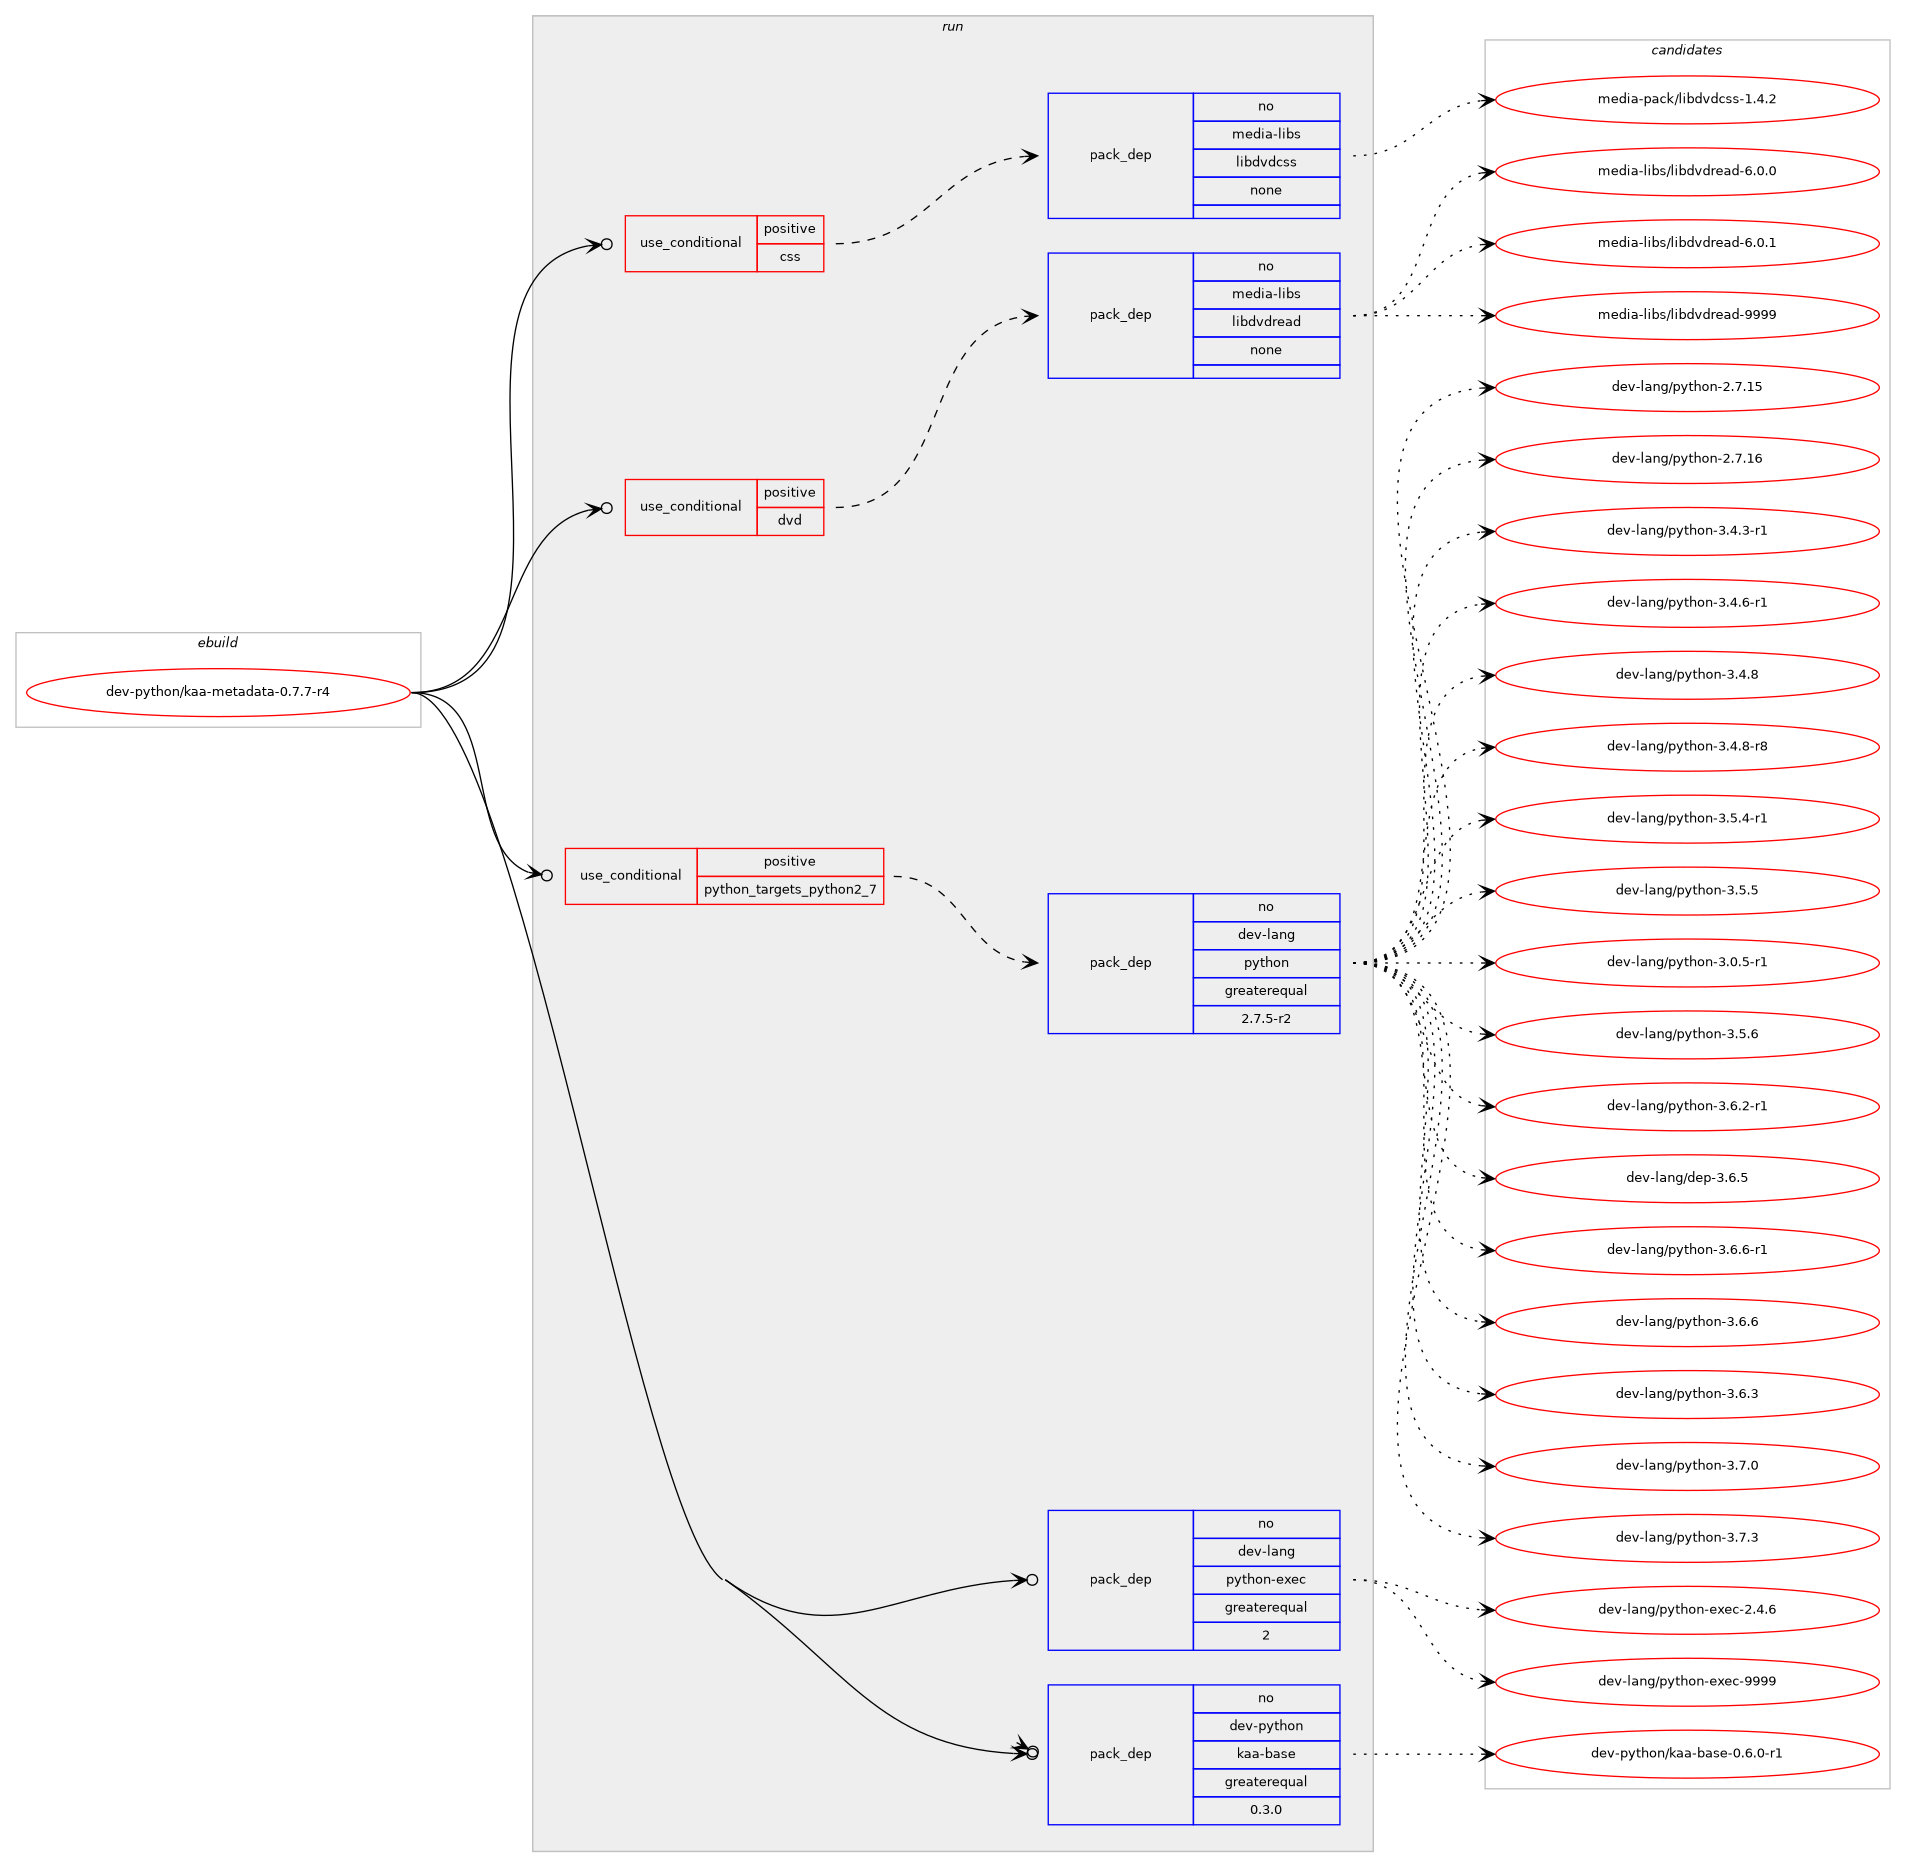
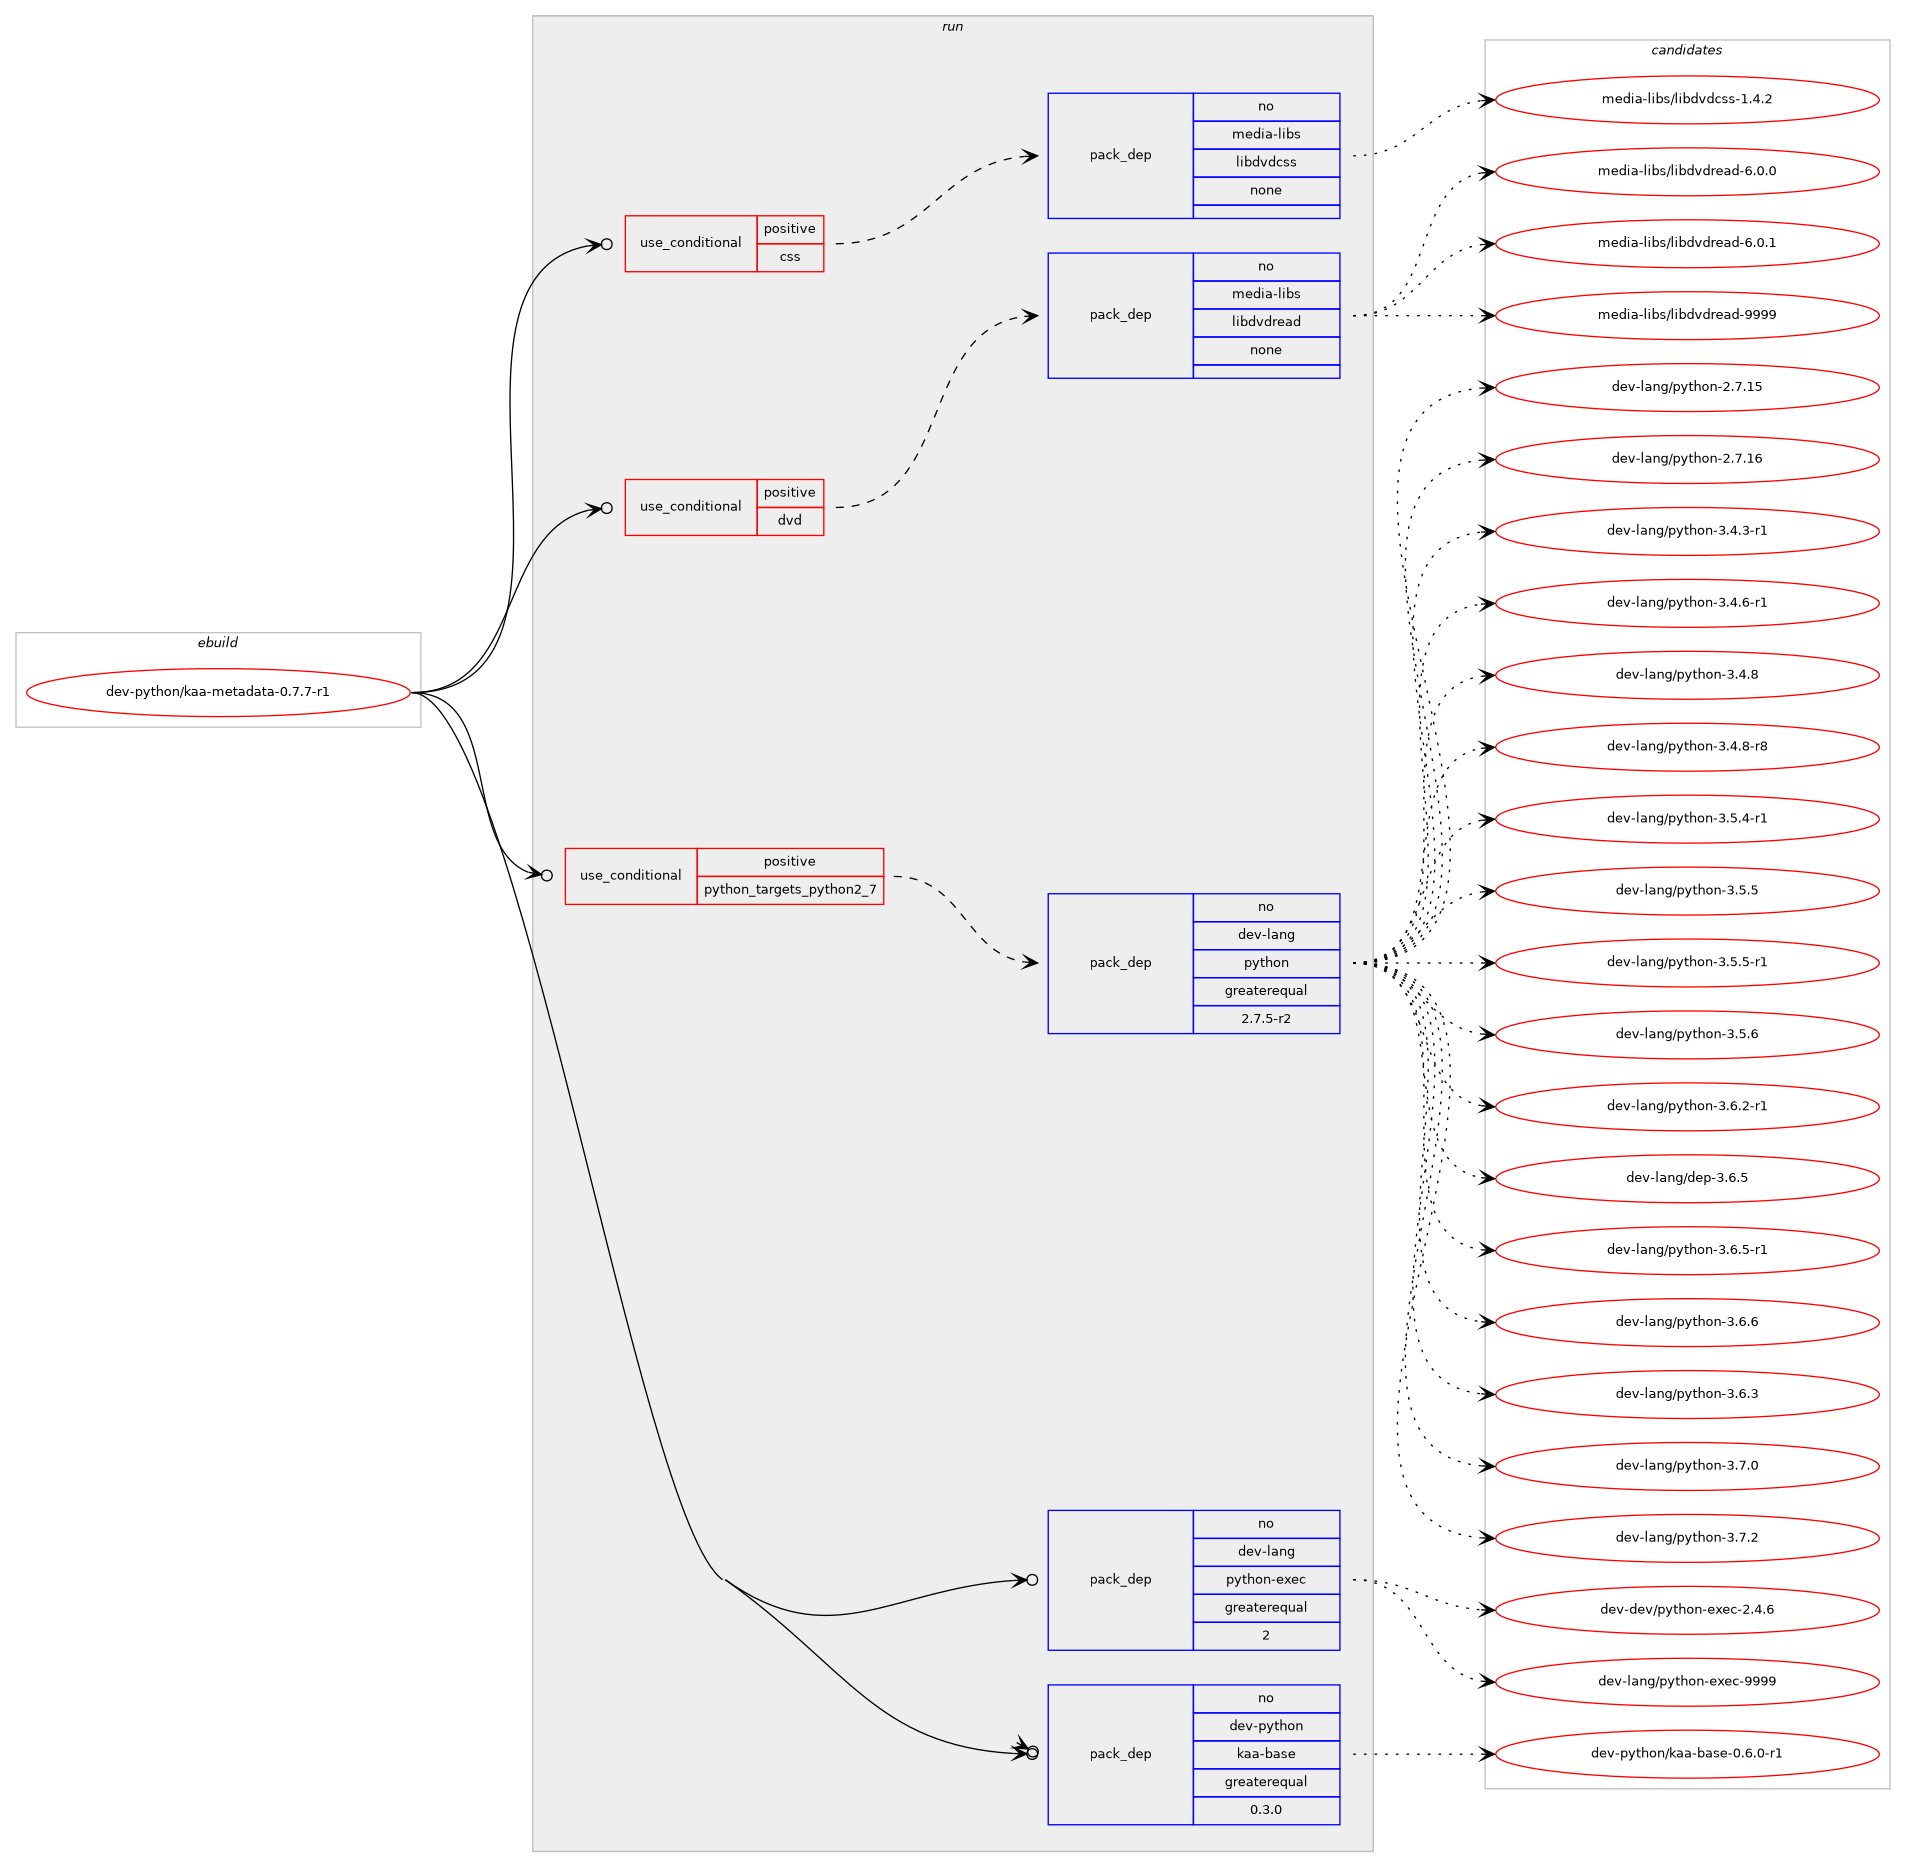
(1688, 100) -> (1688, 100)
(218, 693) -> (218, 693)
(1688, 963) -> (1688, 963)
(1688, 1251) -> (1688, 1251)
(1688, 1538) -> (1688, 1538)
(1688, 1610) -> (1688, 1610)
